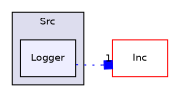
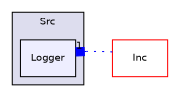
(90, 65) -> (99, 51)
